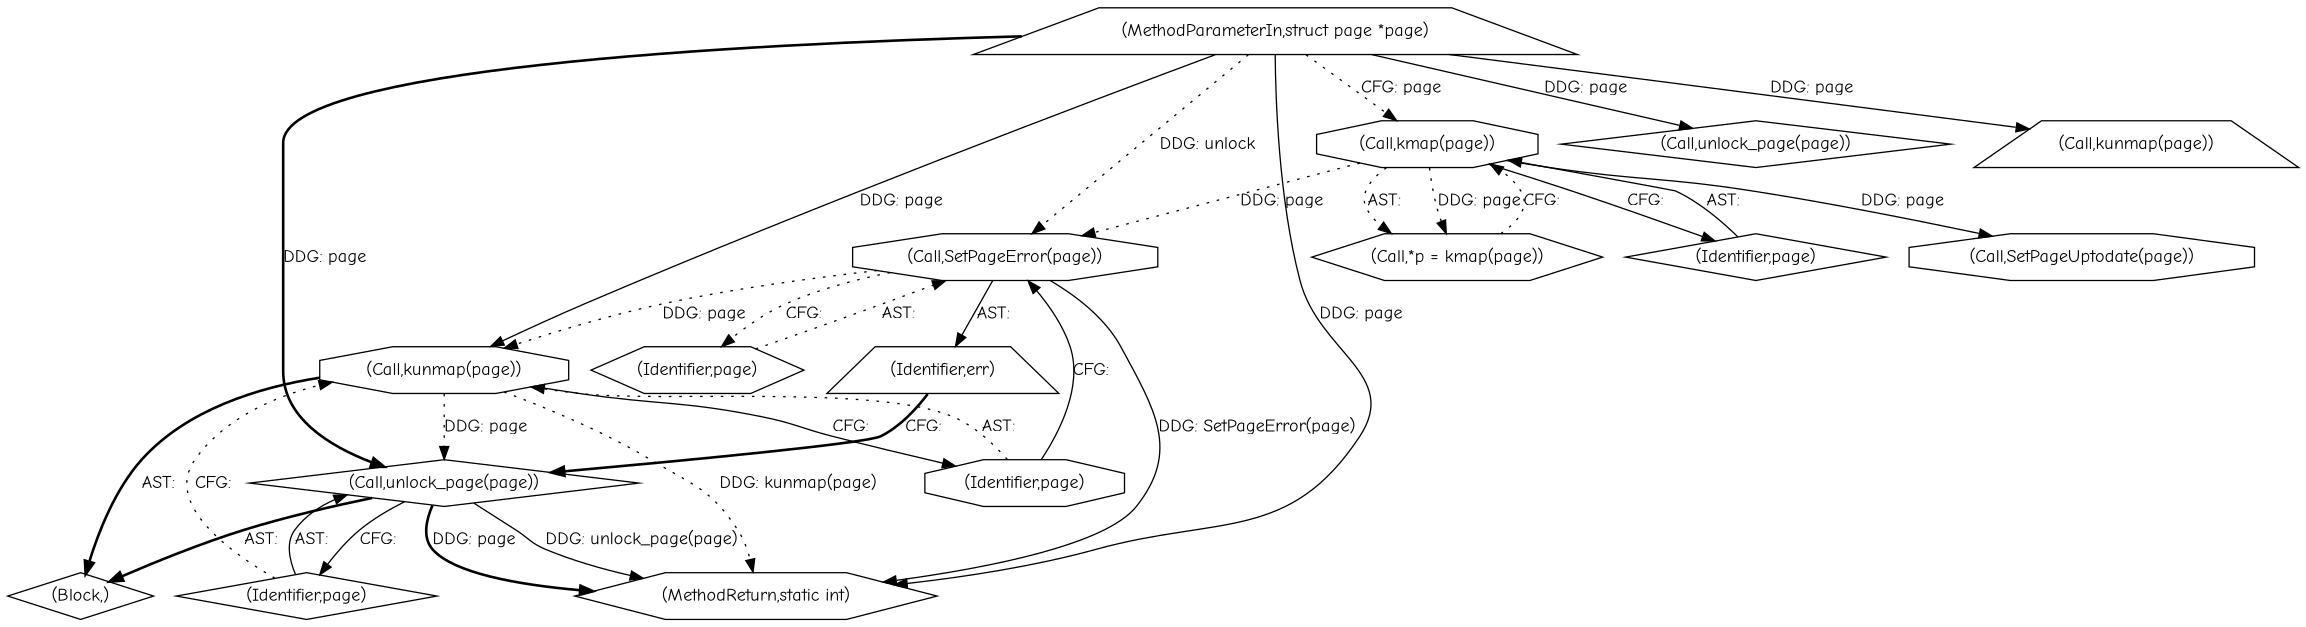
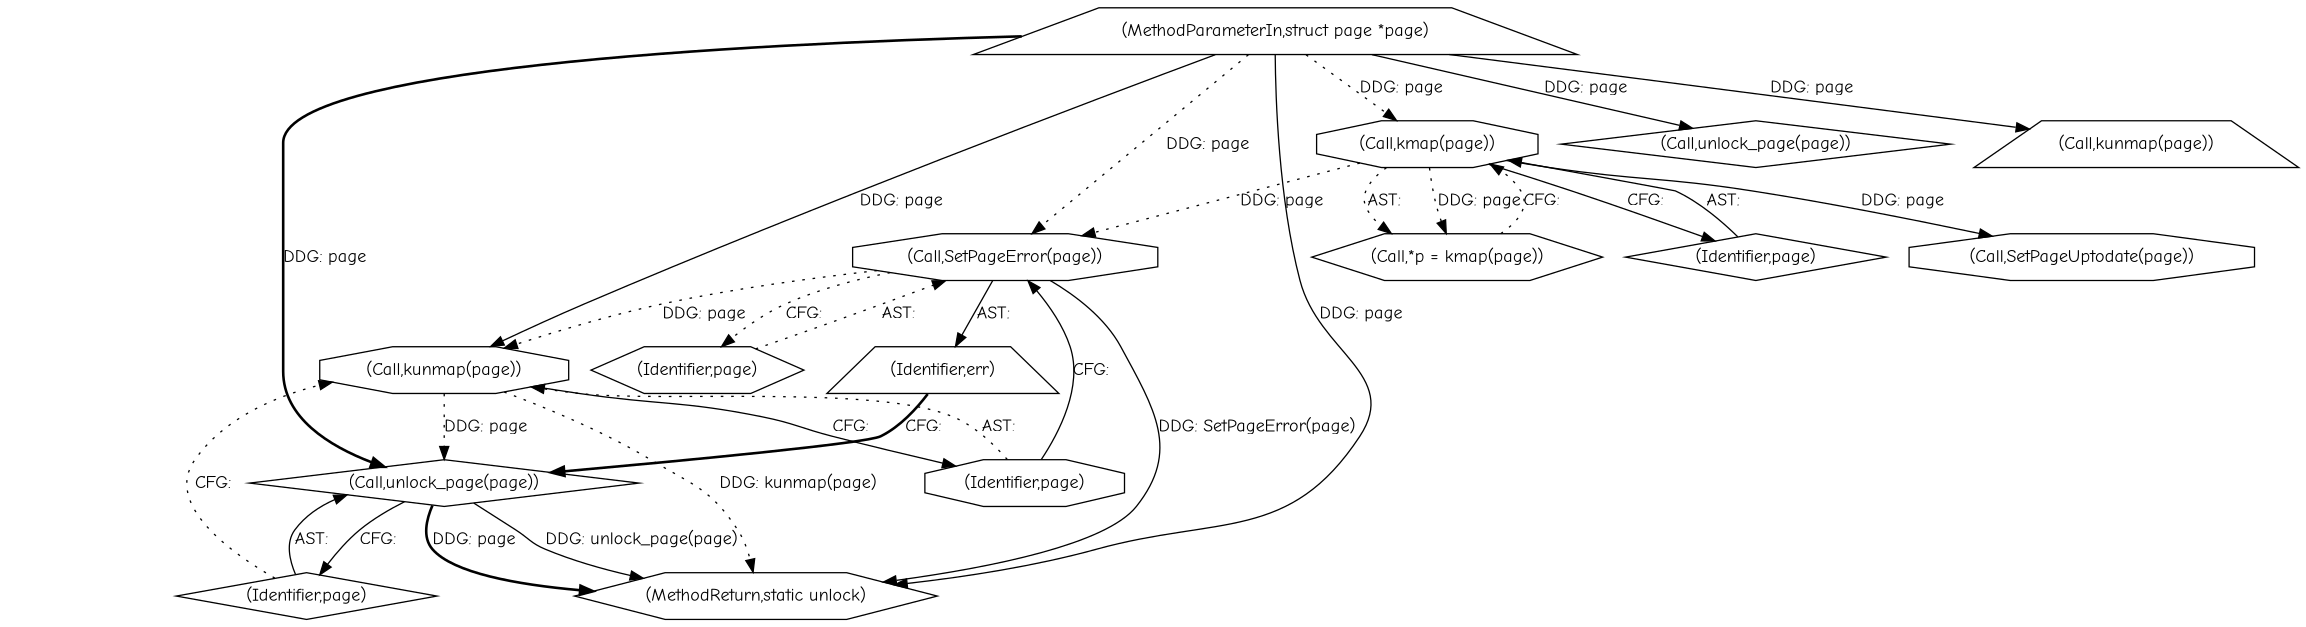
(1401, 88) -> (1401, 88)
(1208, 144) -> (1208, 144)
(81, 596) -> none
(756, 596) -> (756, 596)
